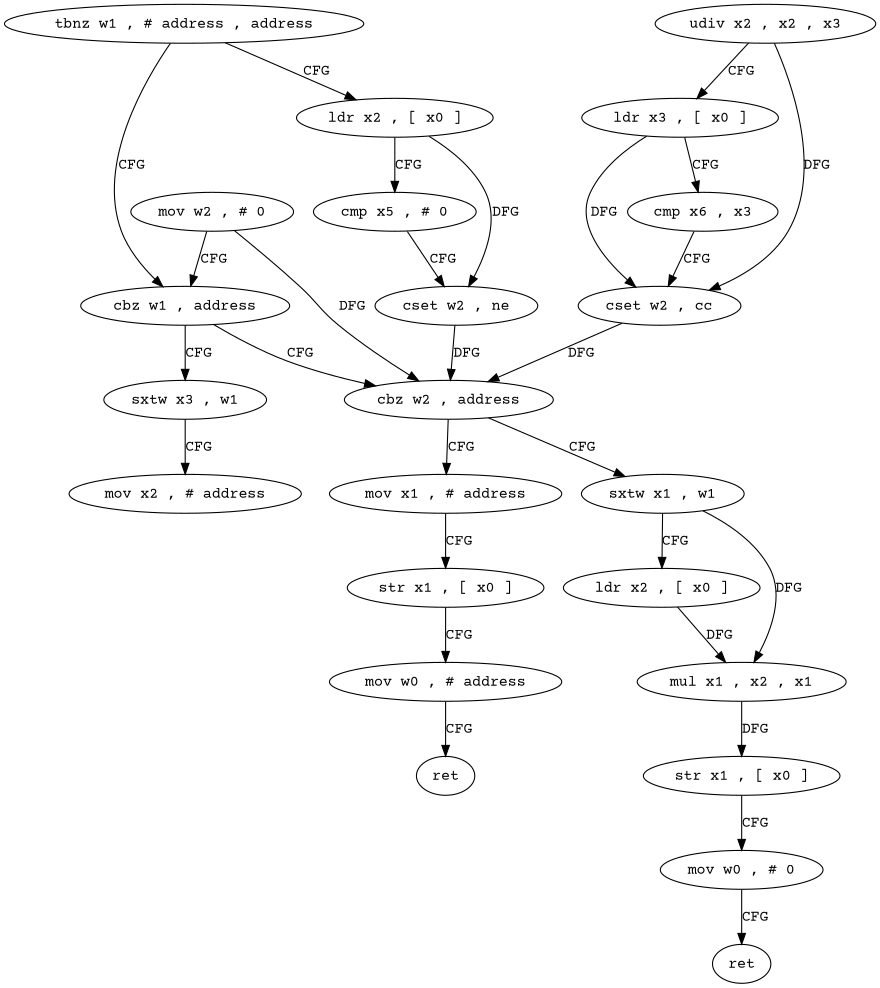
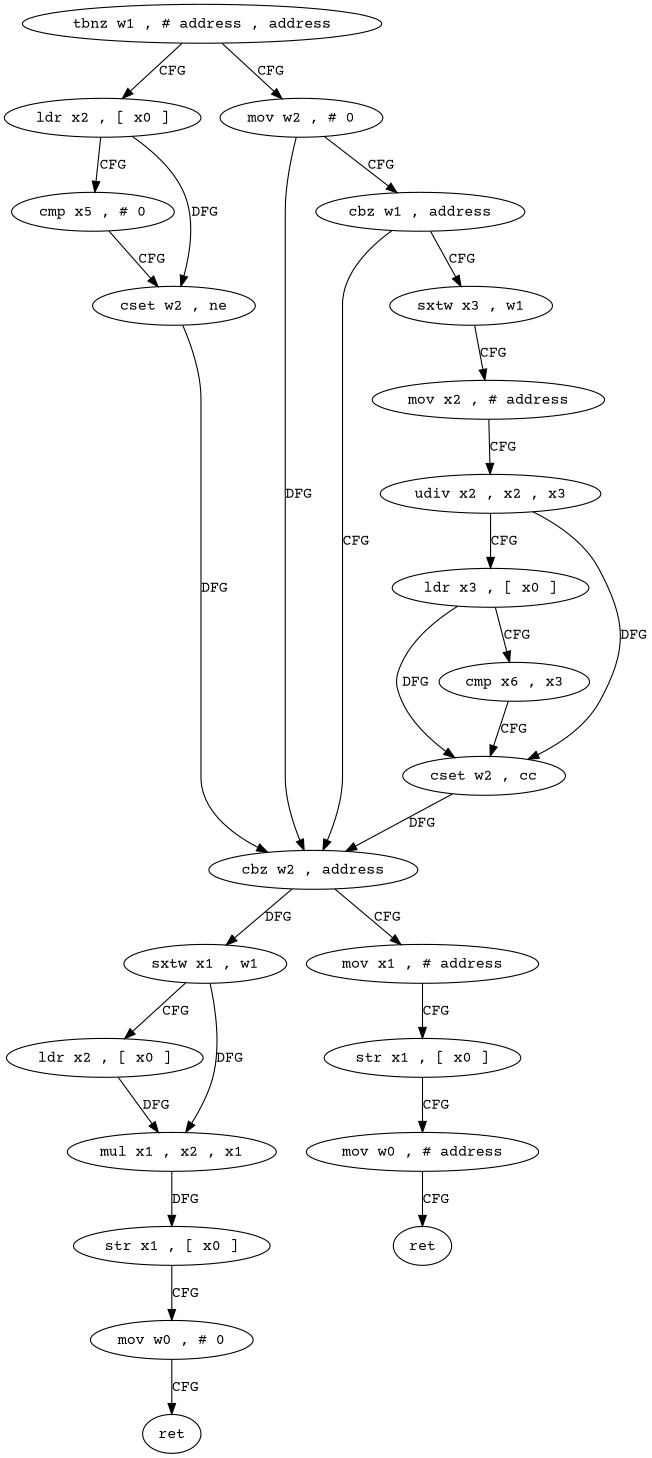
(118, 161) -> (248, 67)
none -> (489, 441)
(582, 447) -> (278, 917)
